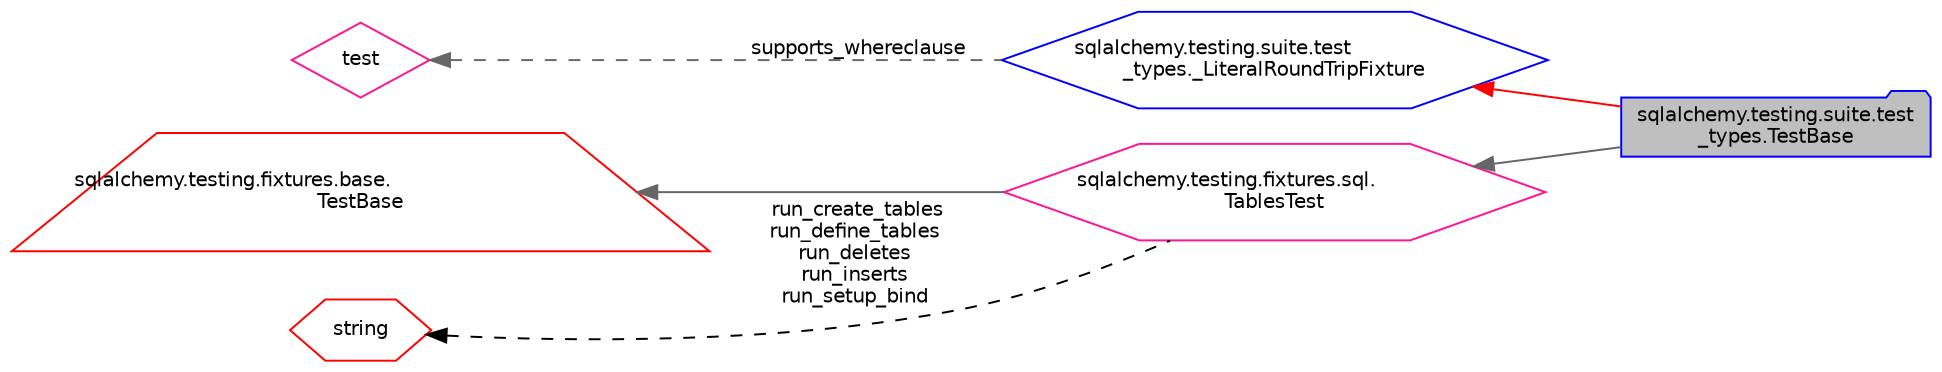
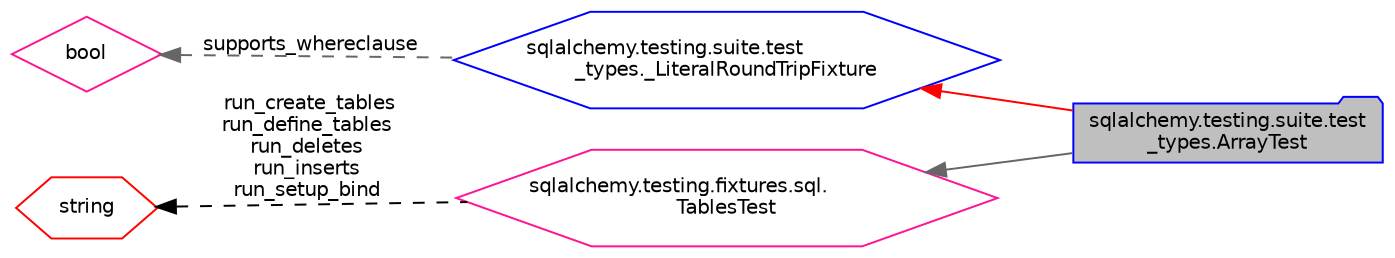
(361, 60) -> (87, 54)
(1776, 127) -> (1228, 133)
(361, 192) -> none
